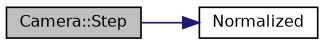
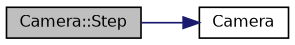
(259, 23) -> (244, 23)
